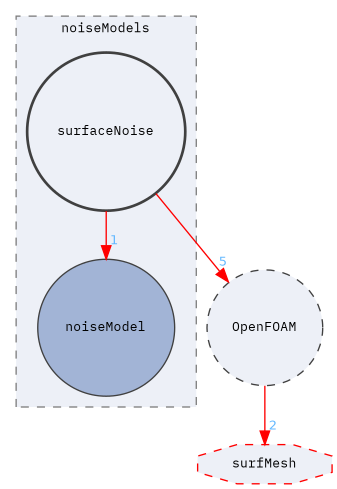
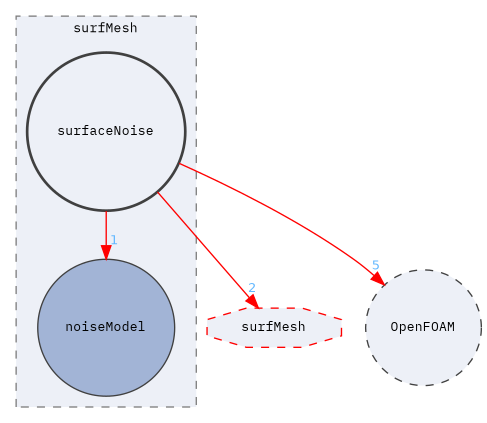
(106, 29) -> (106, 29)
(265, 408) -> (206, 248)
